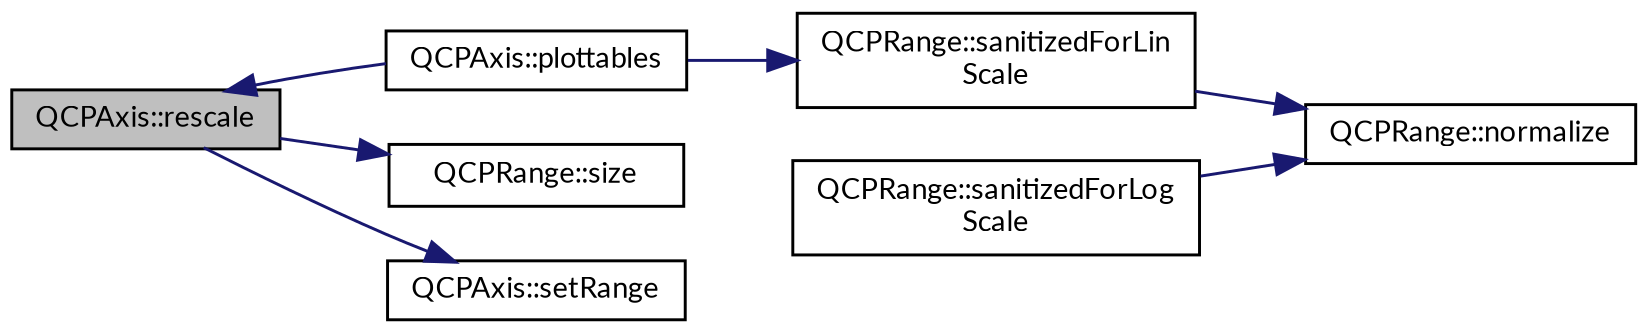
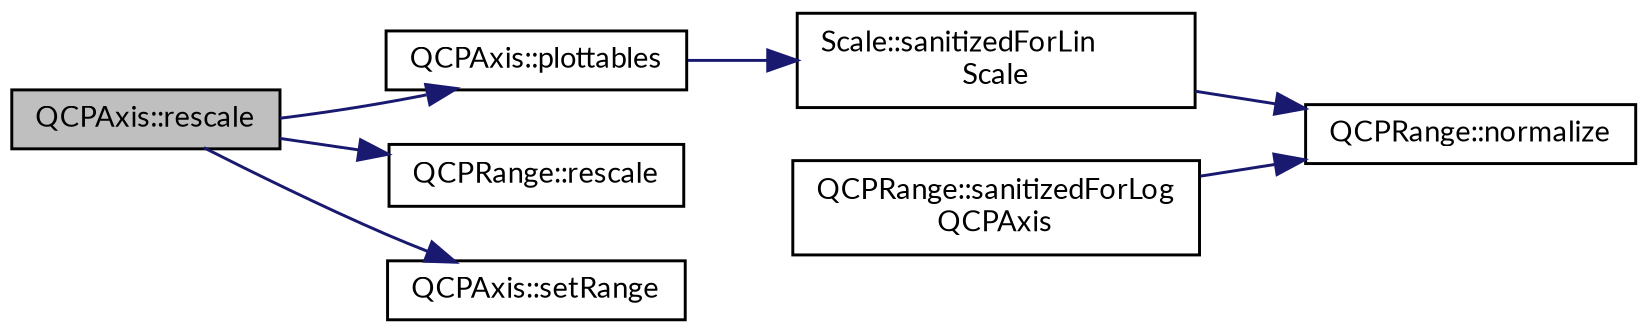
(996, 60) -> (996, 60)
(320, 73) -> (354, 108)
(536, 175) -> (536, 175)
(996, 208) -> (996, 208)
